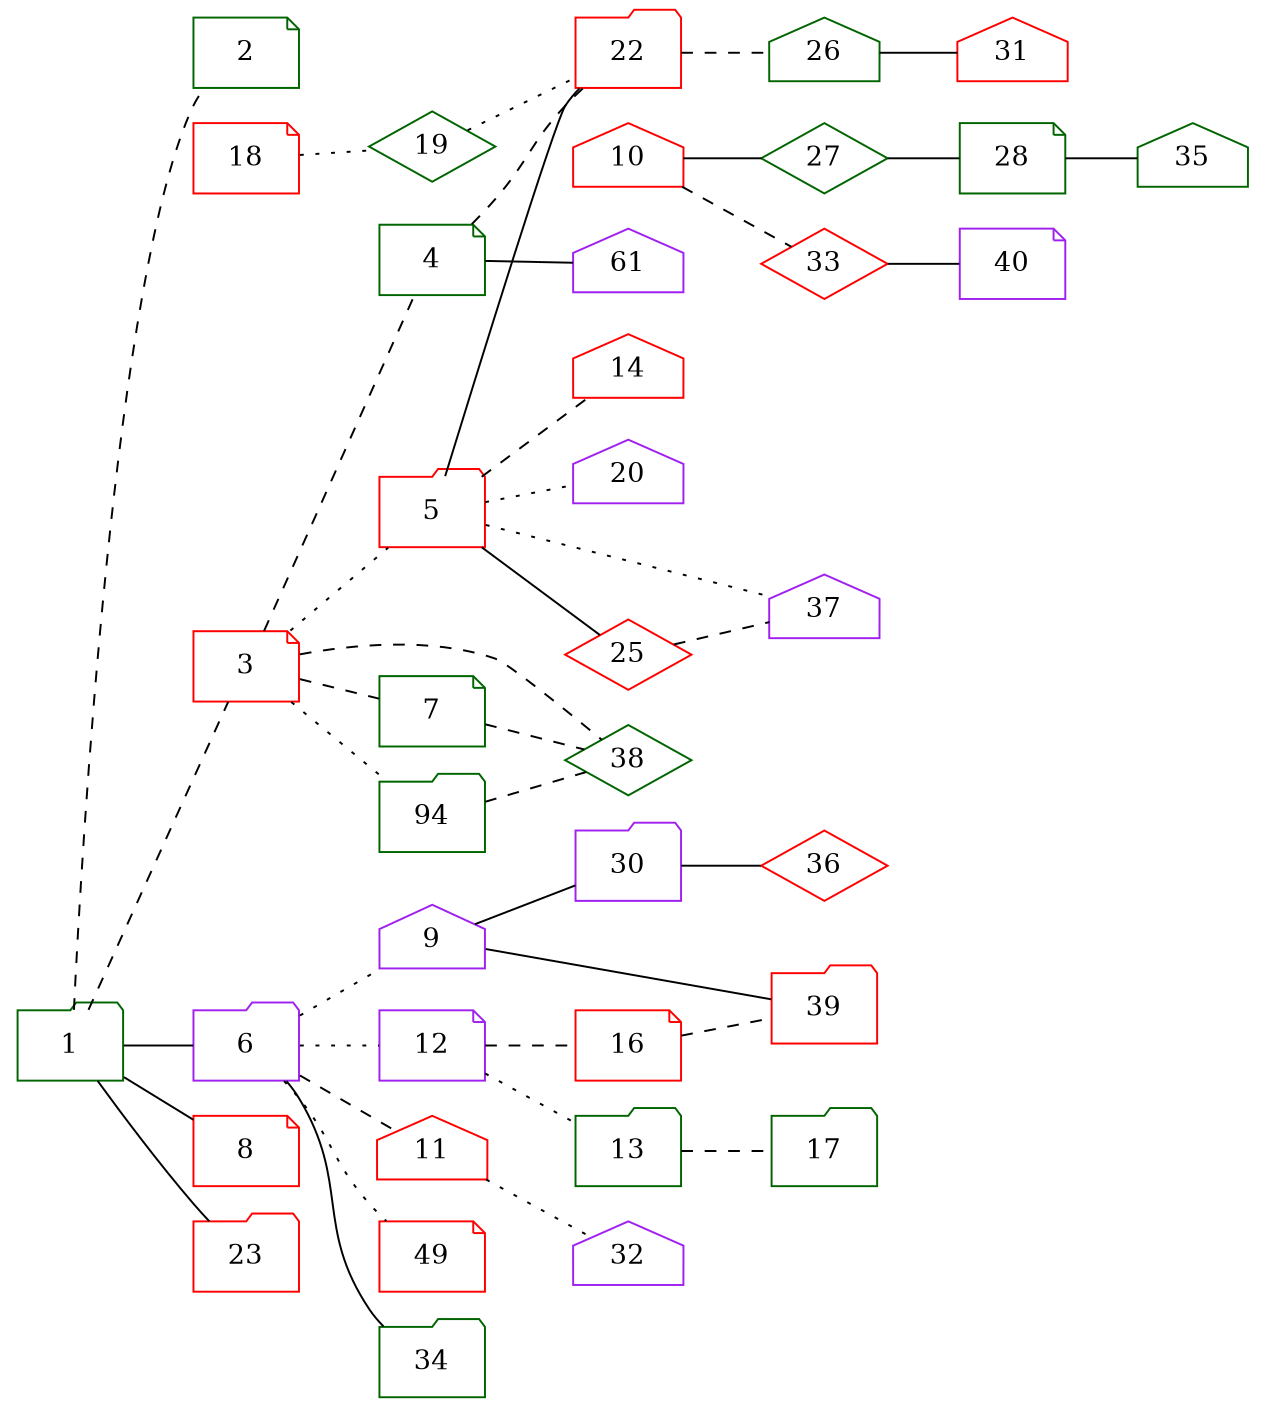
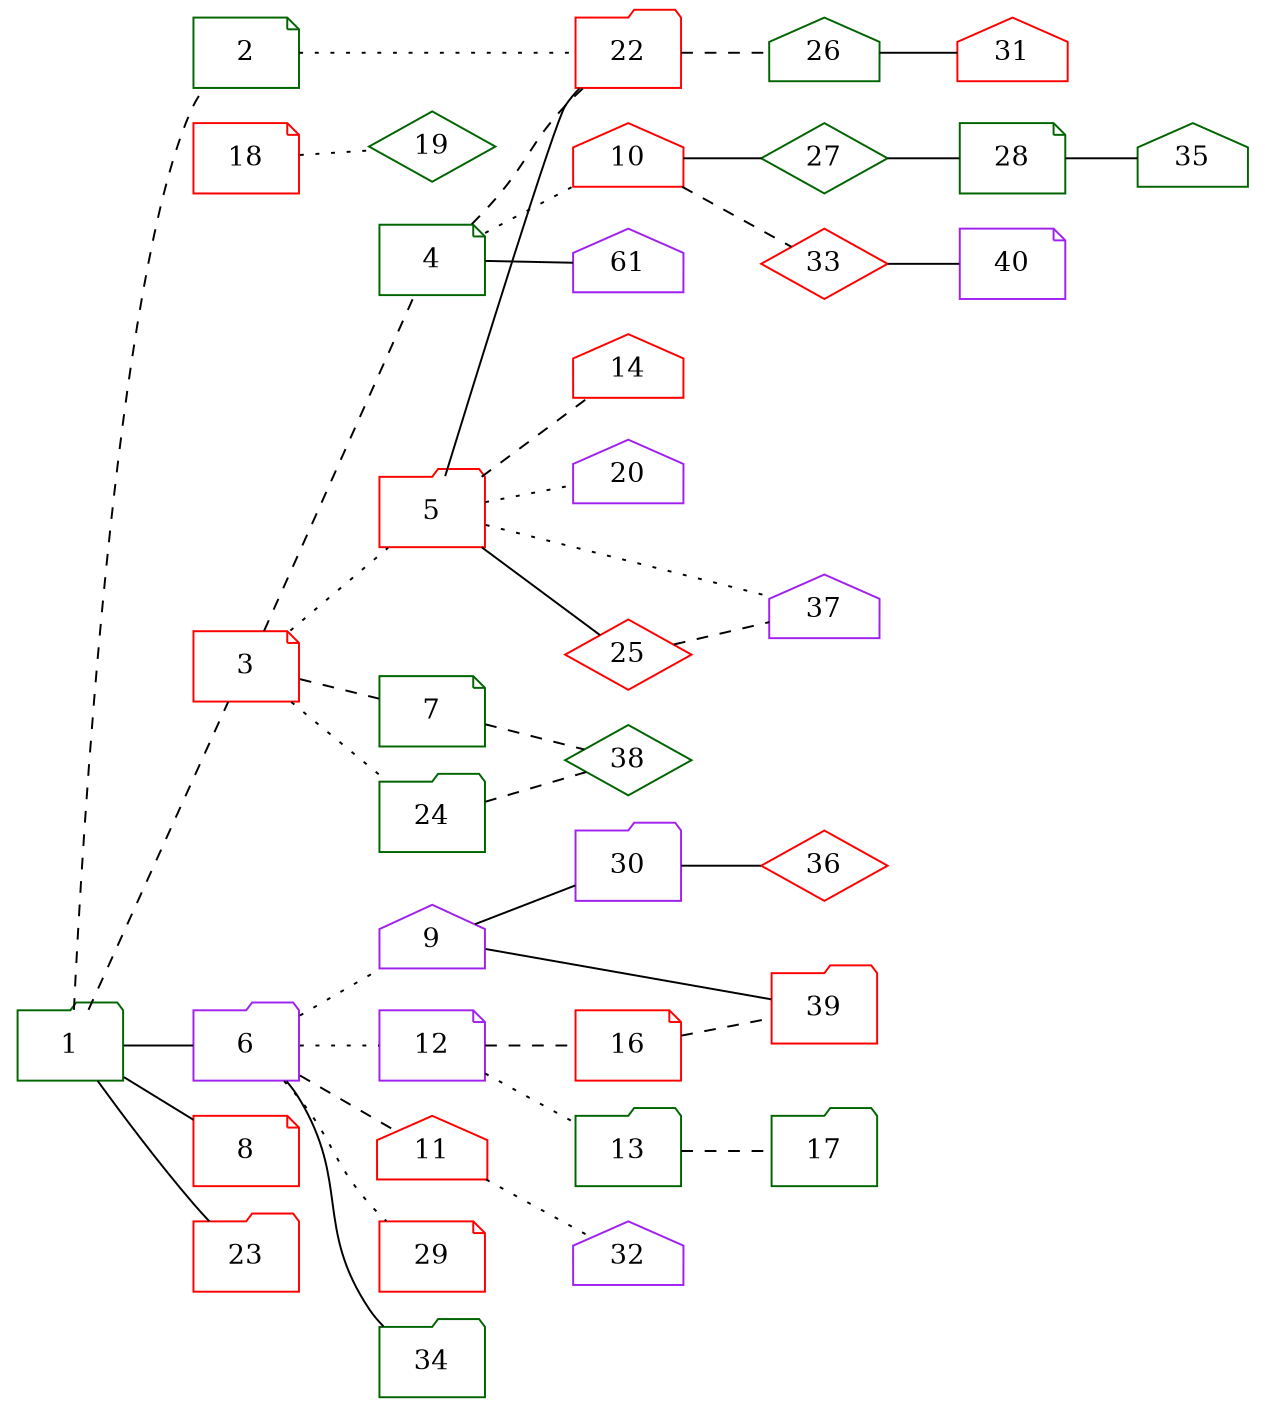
(521, 104) -> (437, 53)
none -> (514, 218)
(465, 651) -> none
(432, 817) -> (432, 817)
(432, 1257) -> (432, 1257)
